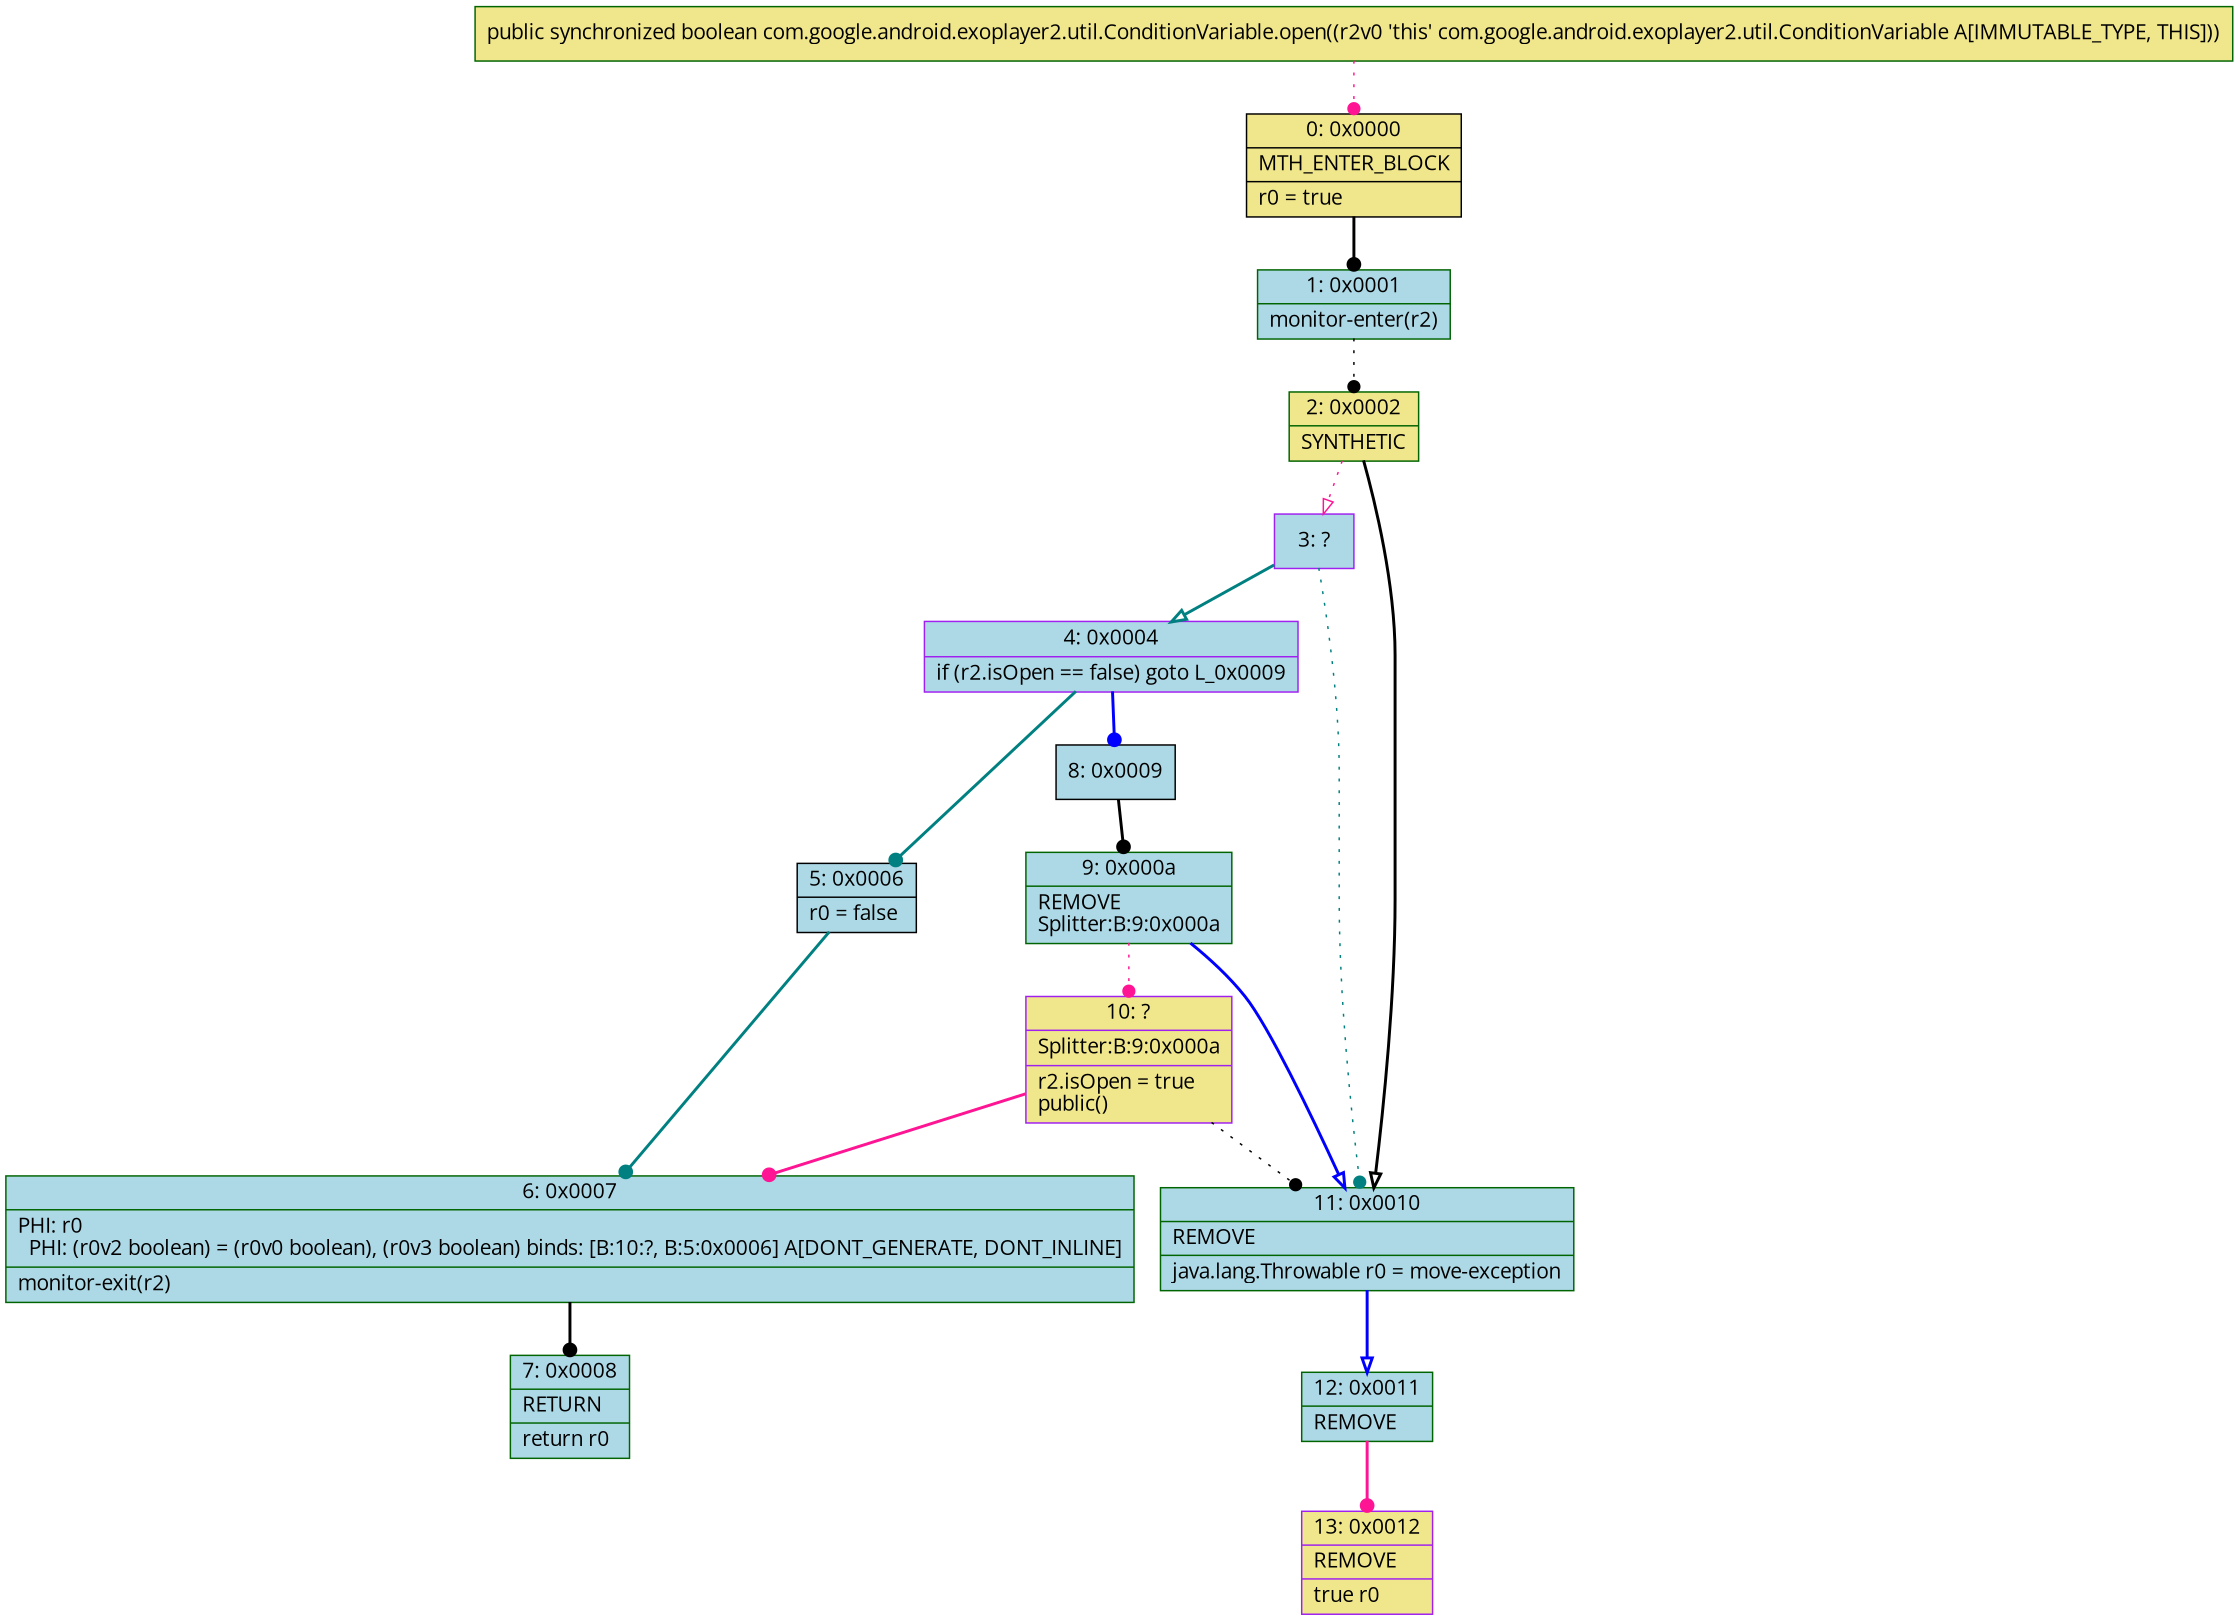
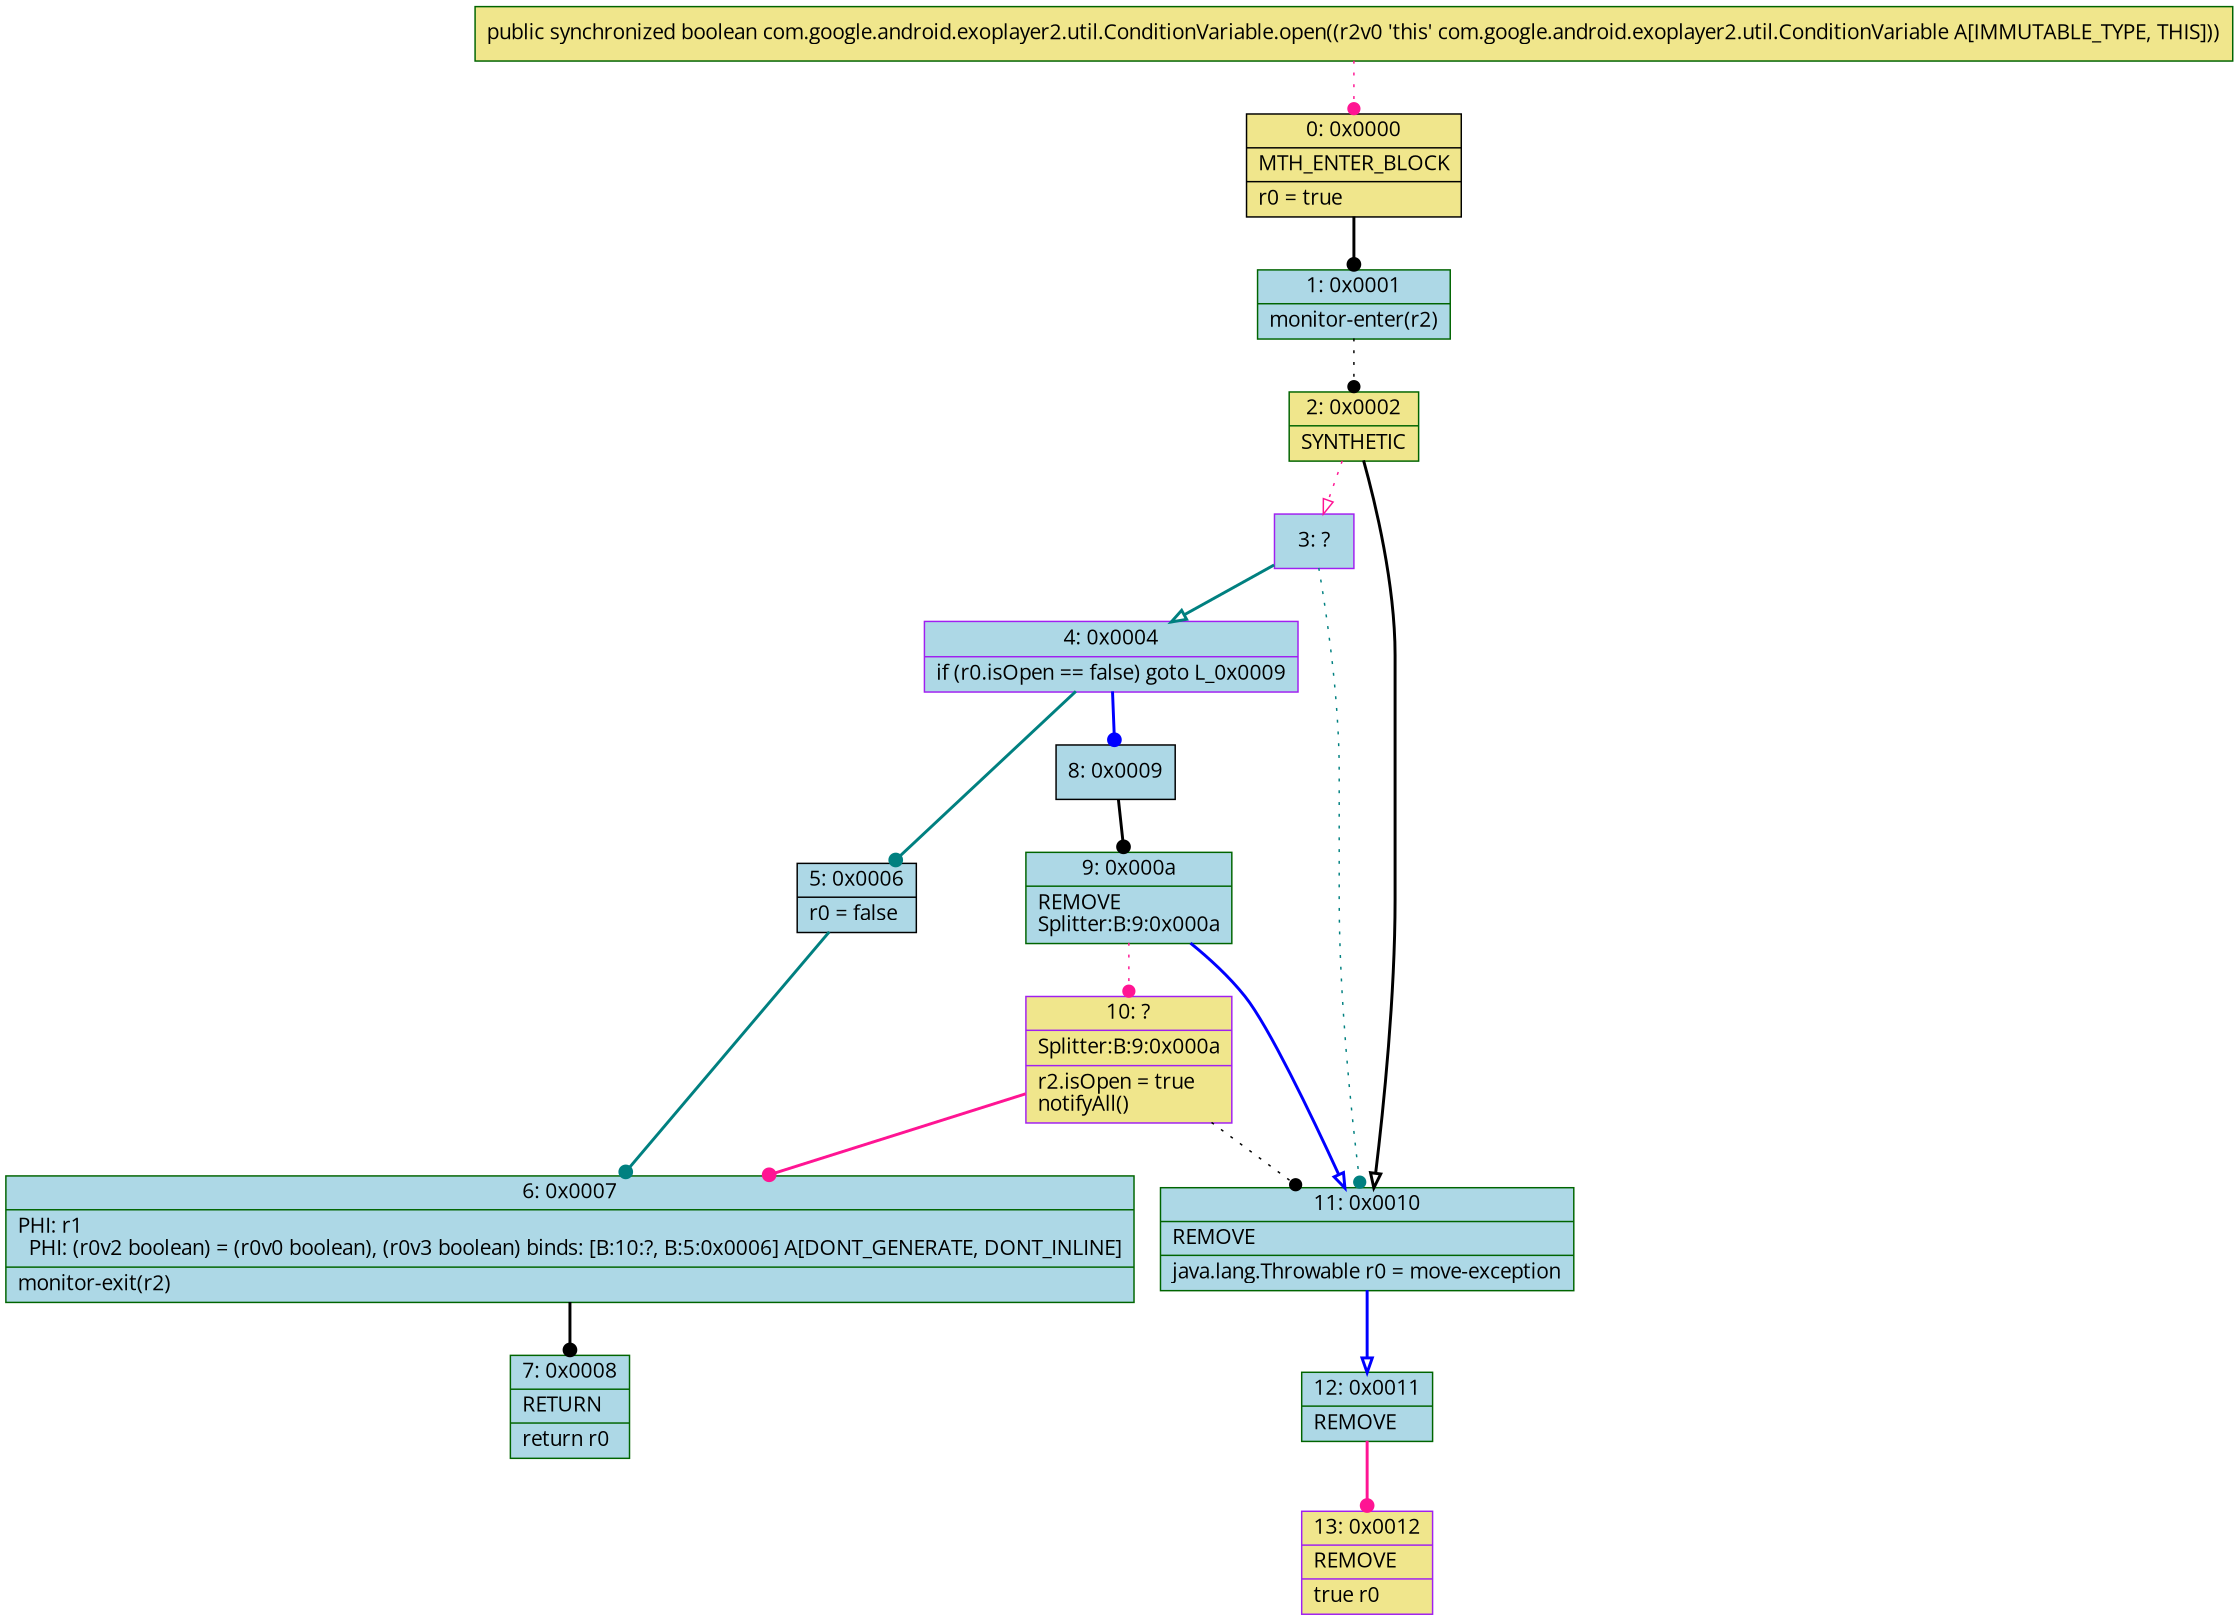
(1111, 674) -> (1111, 674)
(1074, 1105) -> (1084, 1105)
(54, 1227) -> (54, 1227)
